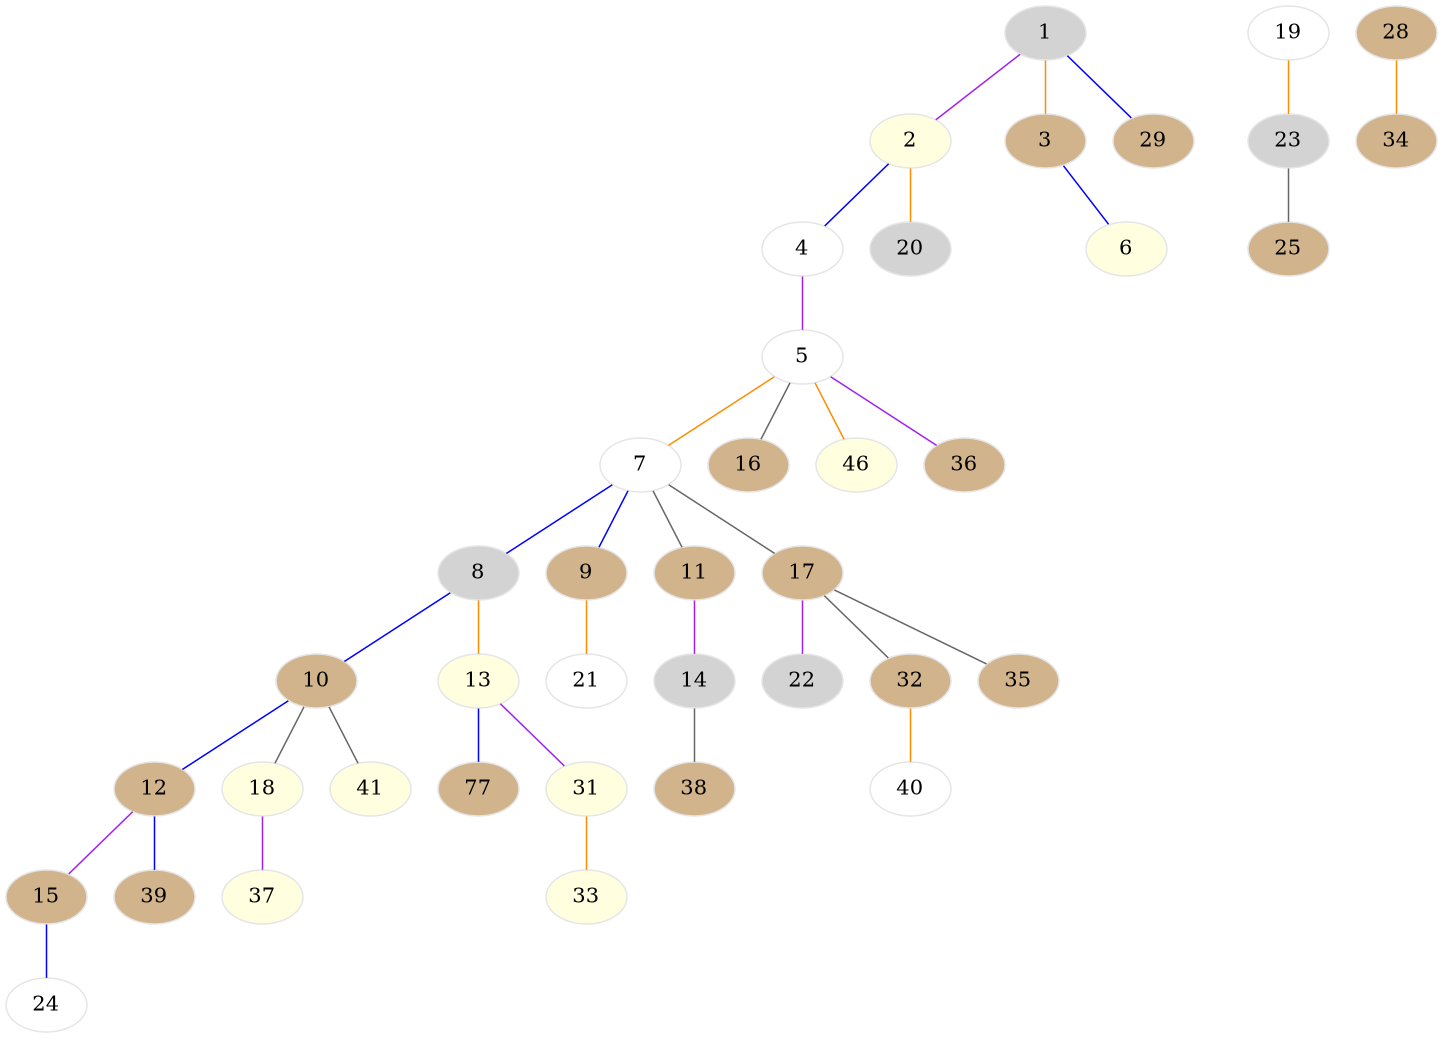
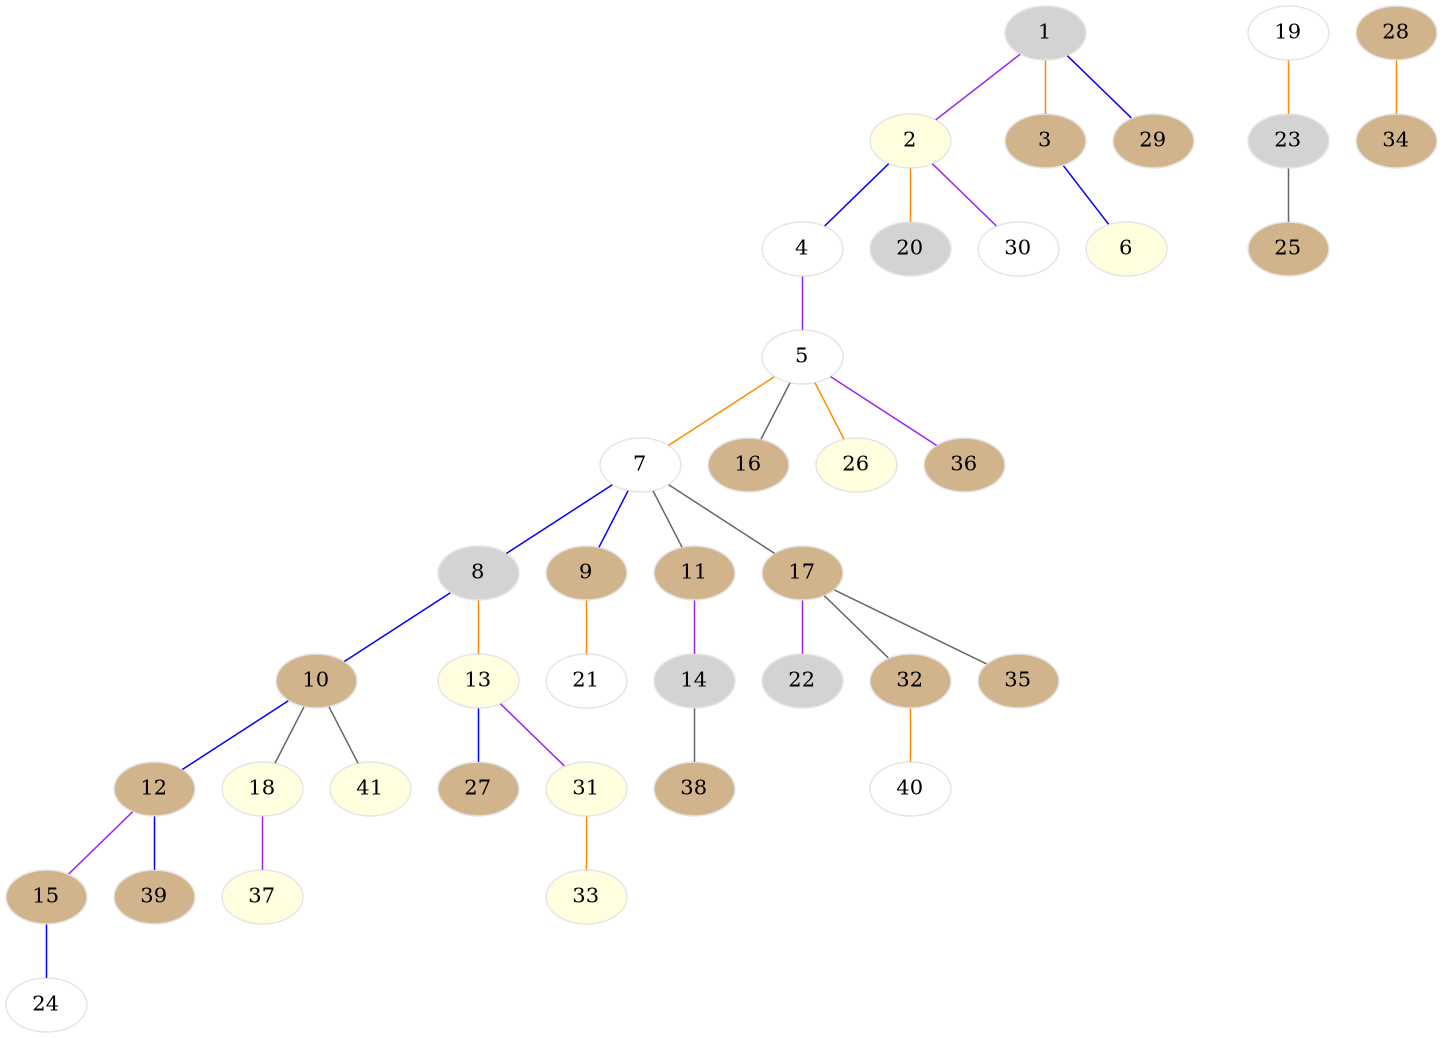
none -> (1018, 249)
(856, 465) -> (856, 465)
(478, 789) -> (478, 789)
